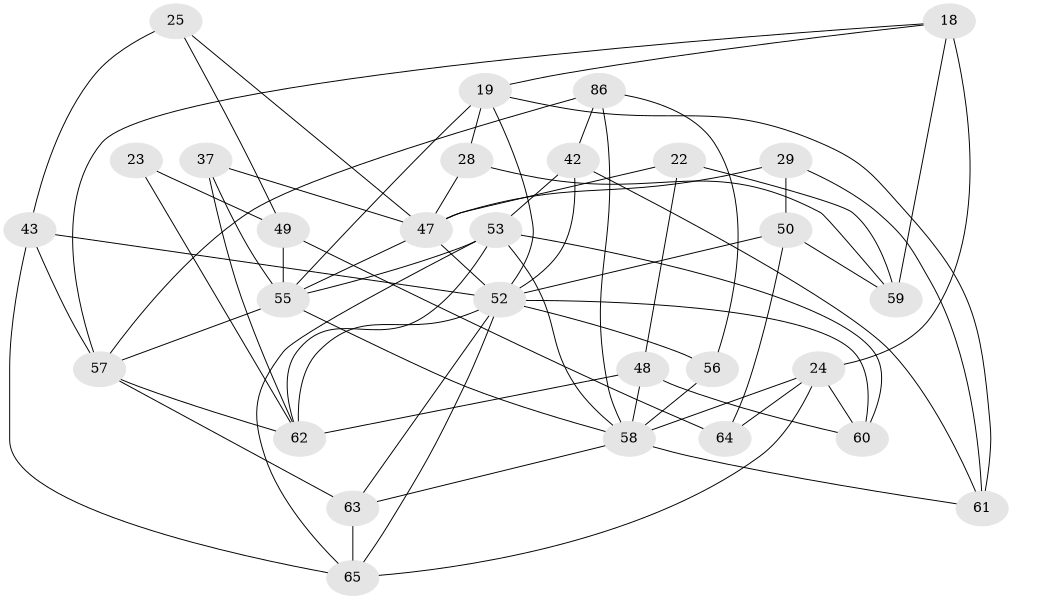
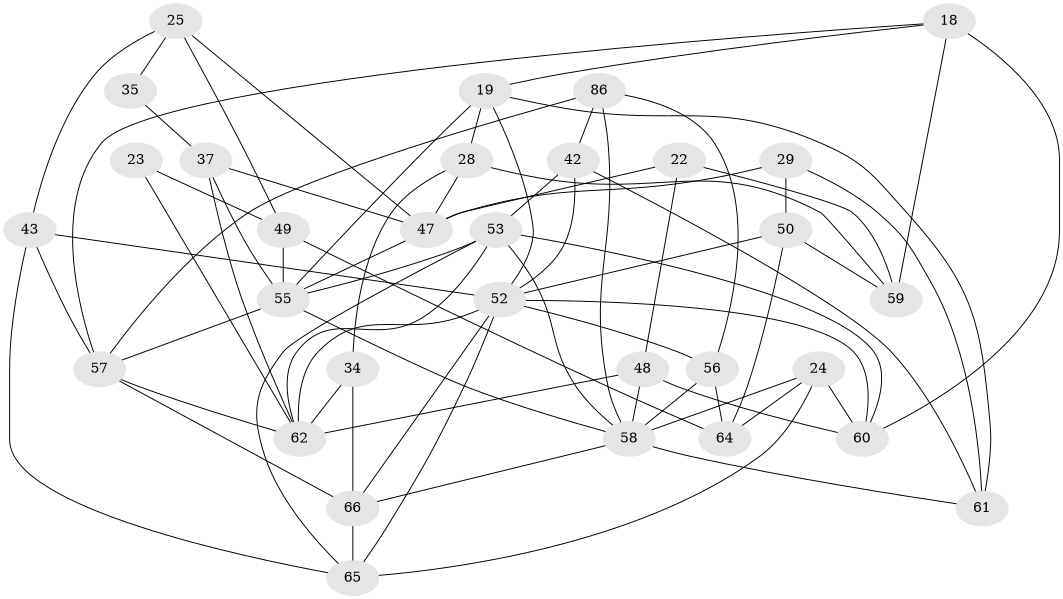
none -> (130, 91)
(964, 231) -> (1056, 253)
(463, 265) -> none
none -> (353, 369)
none -> (720, 412)
(353, 508) -> (353, 508)
